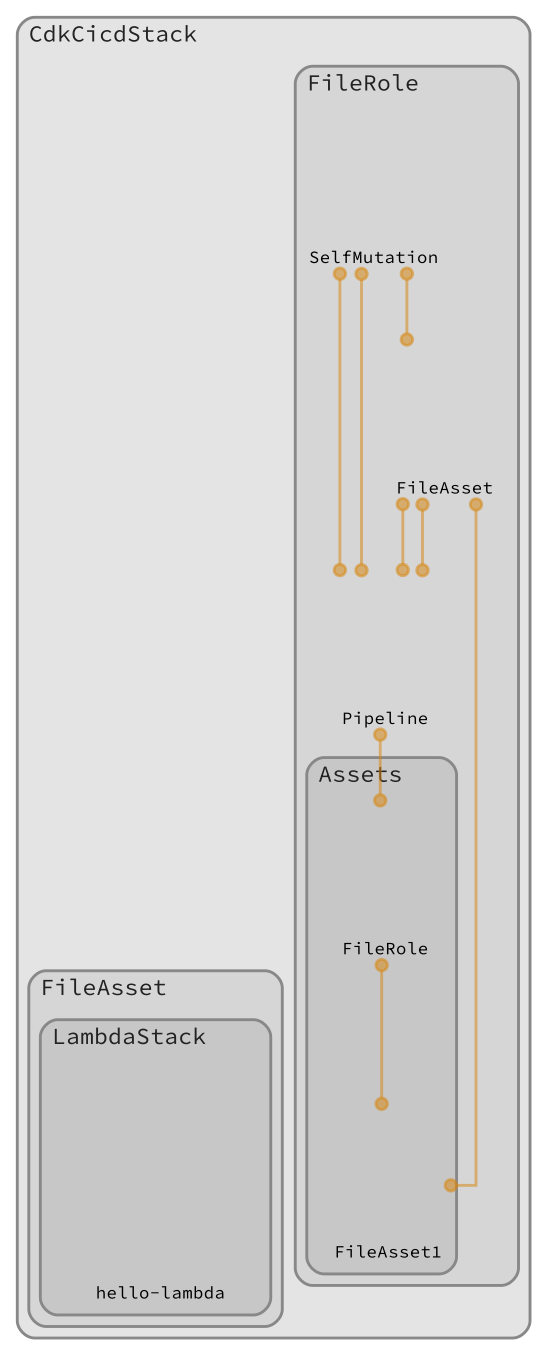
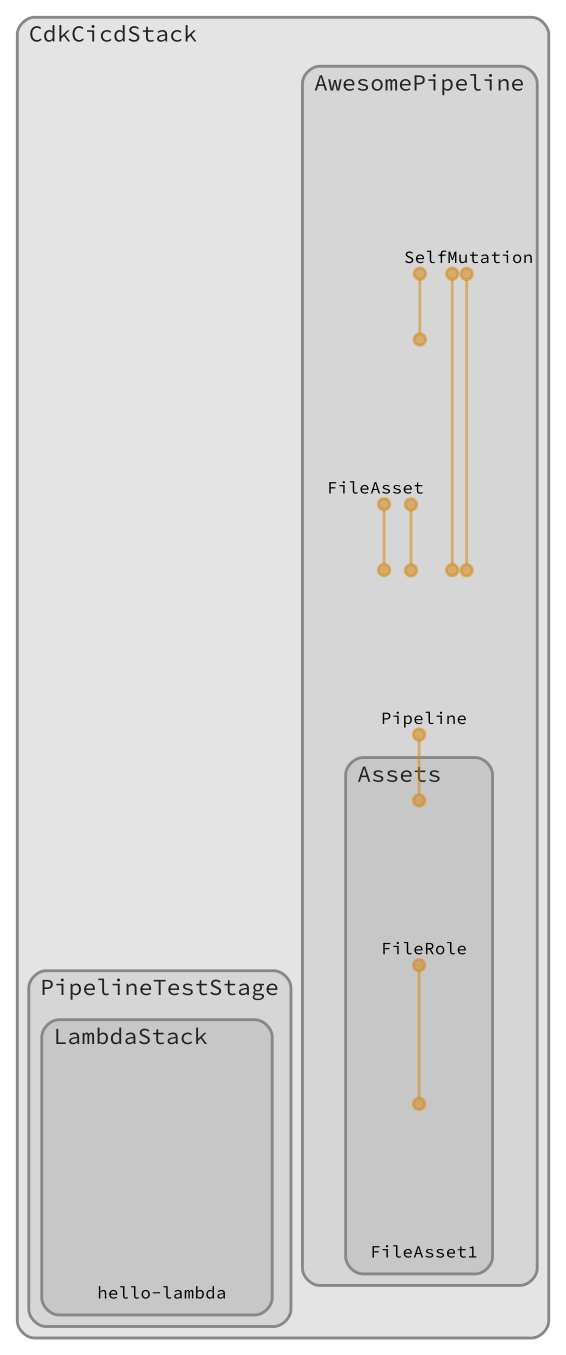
(364, 85) -> (420, 85)
(476, 857) -> none
(104, 989) -> (160, 989)
